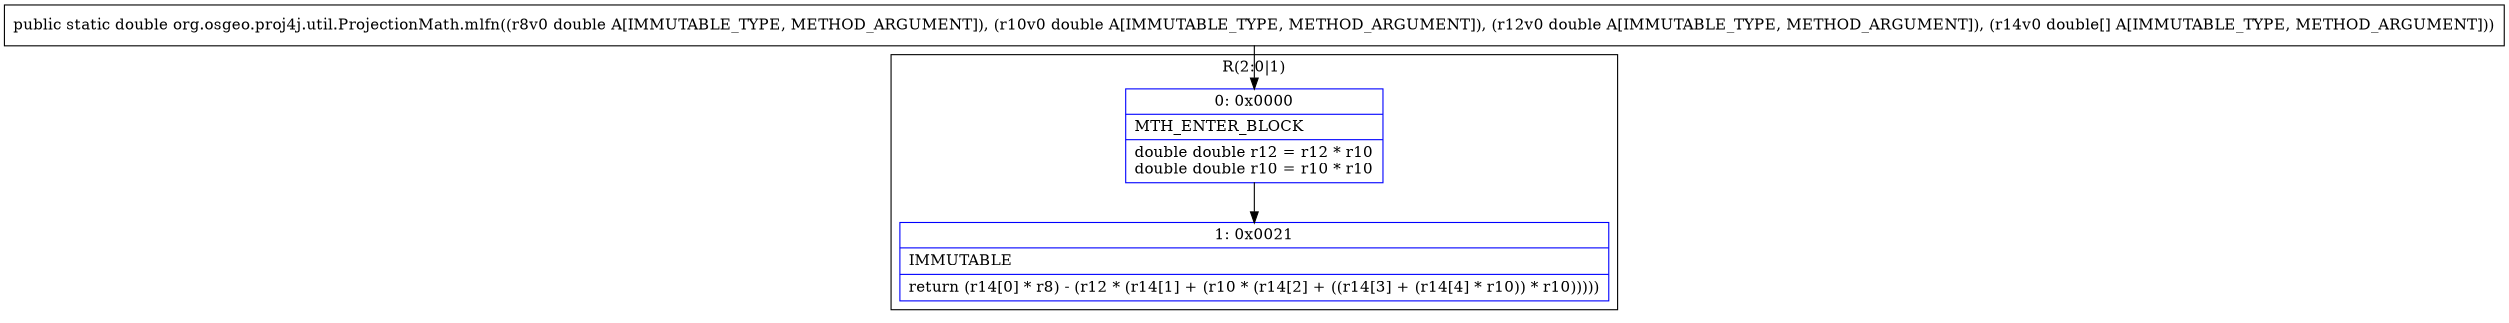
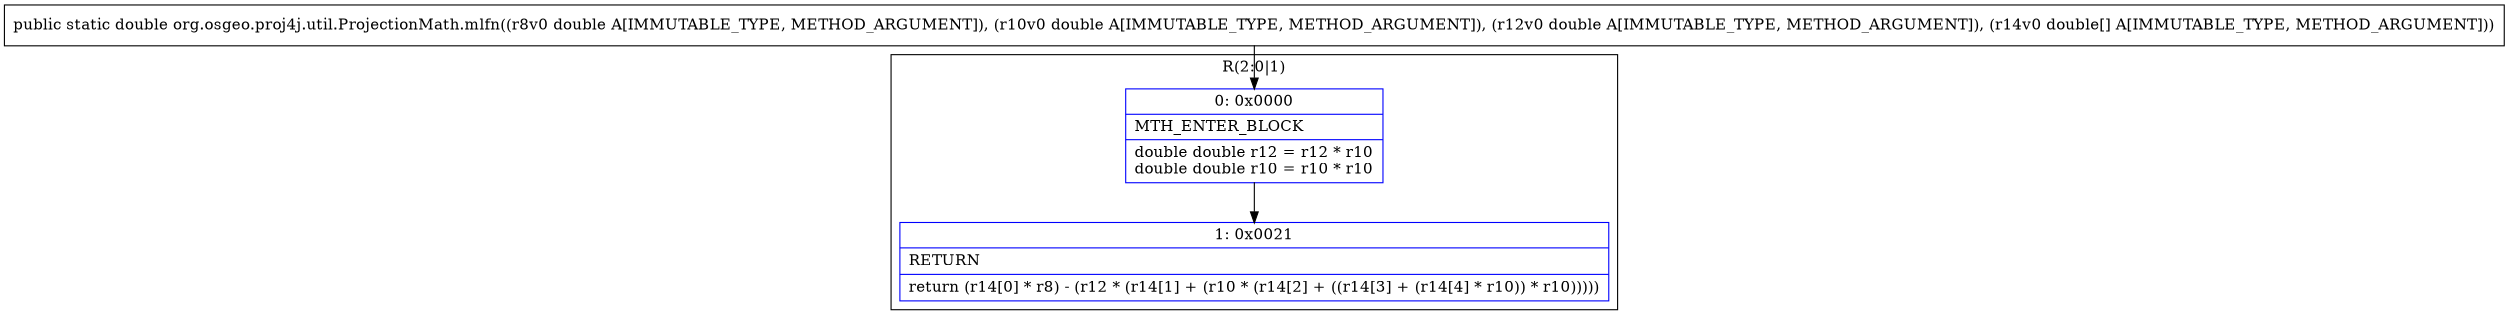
(961, 261) -> (945, 261)
